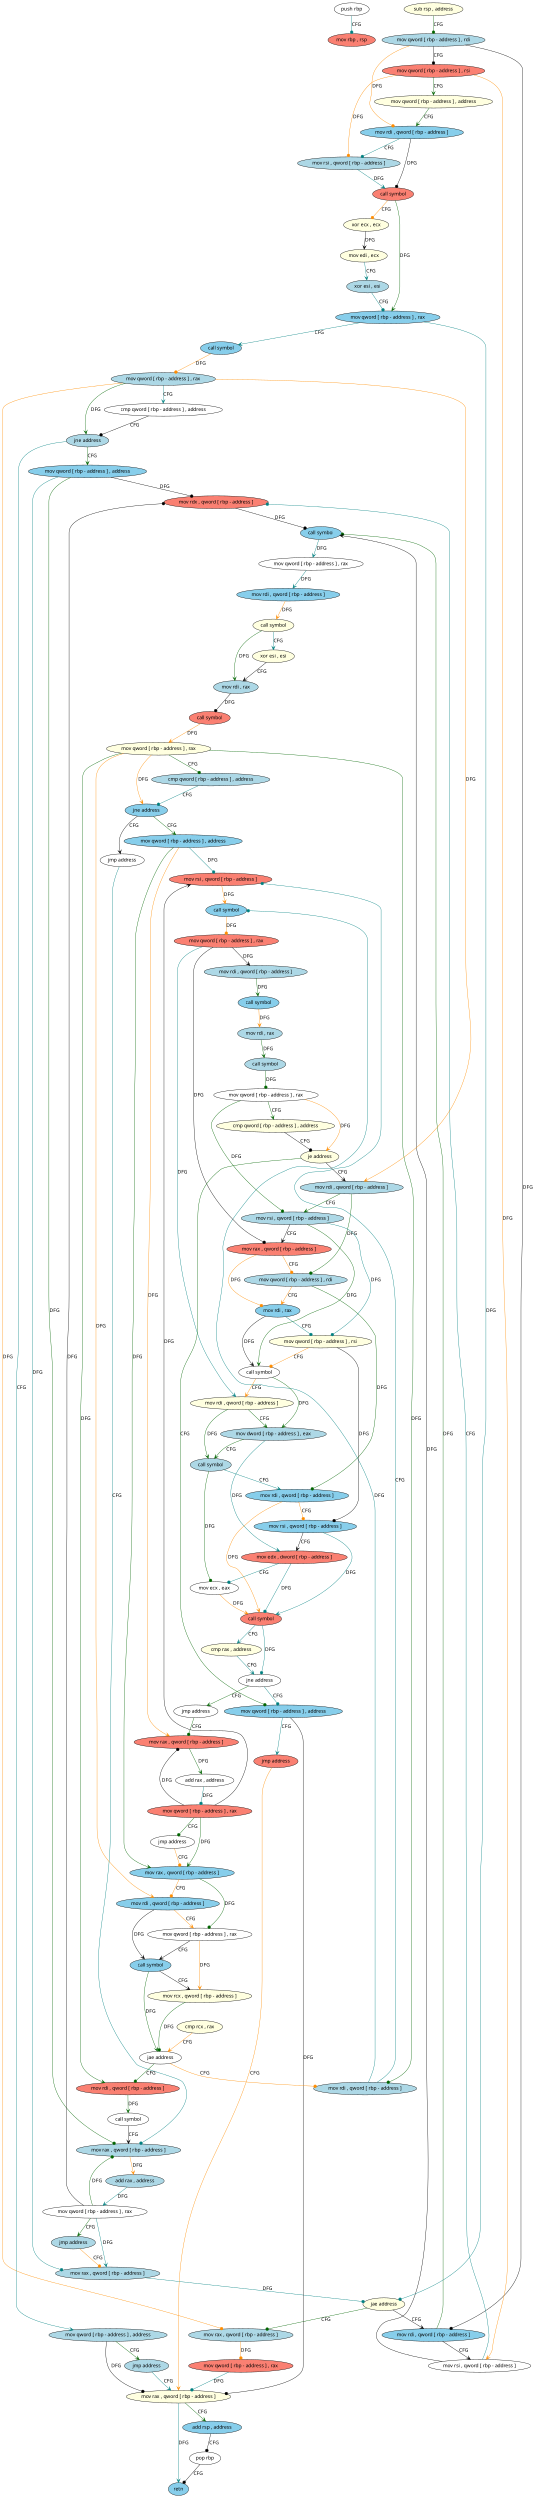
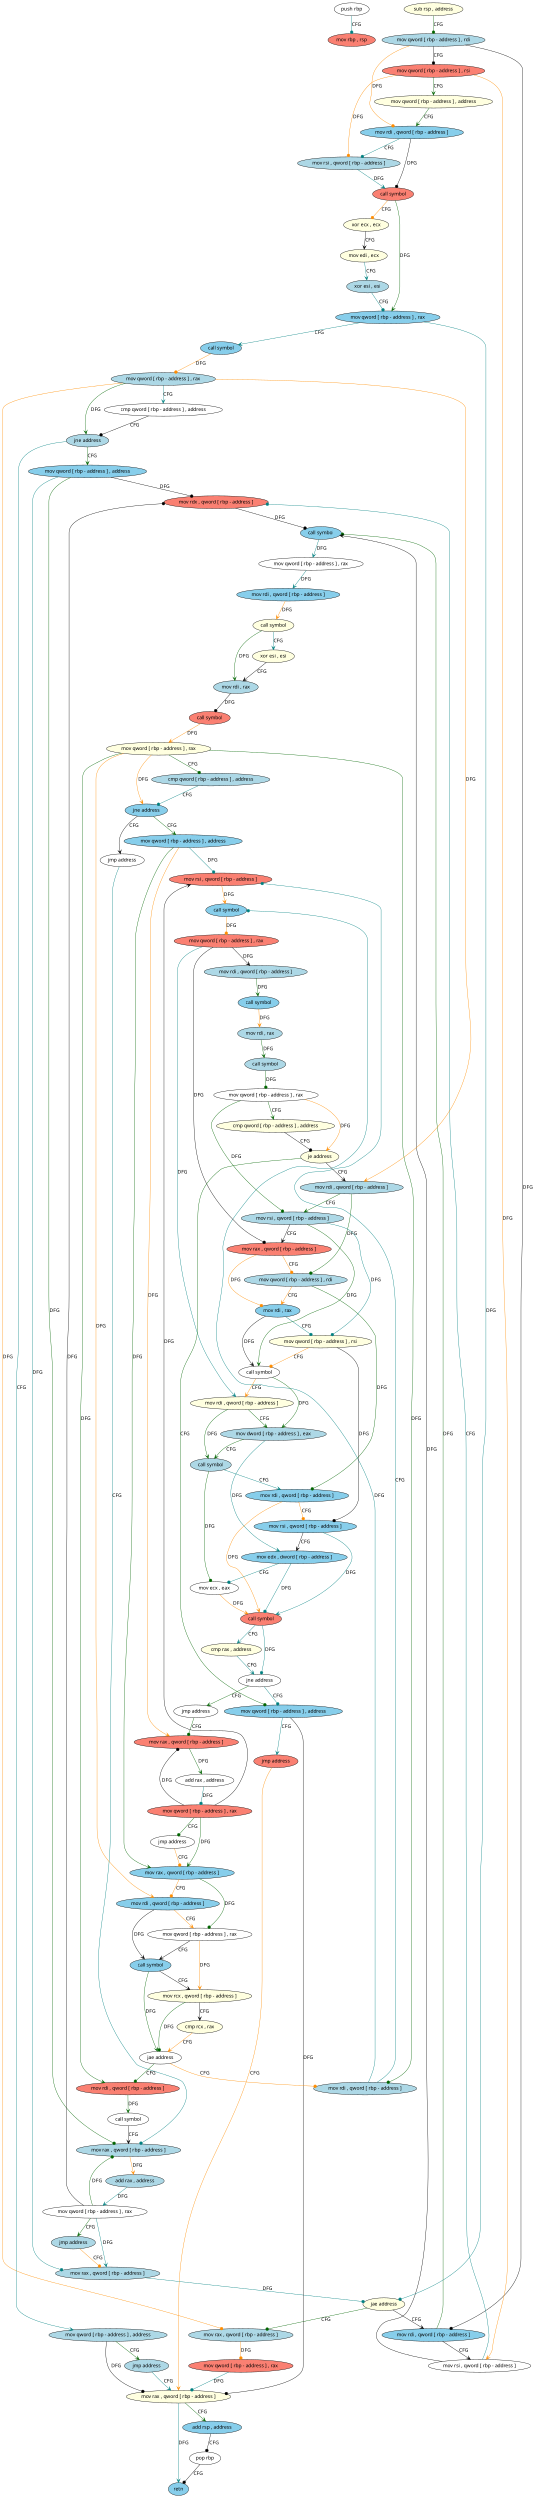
(370, 240) -> (370, 240)
(294, 1557) -> (294, 1557)
none -> (200, 2010)
